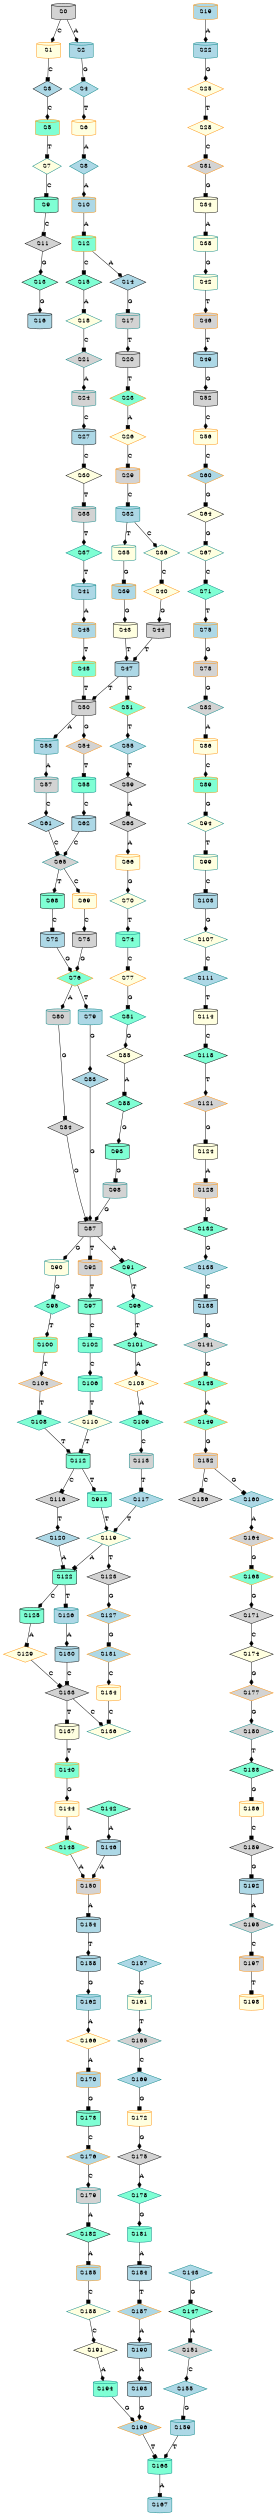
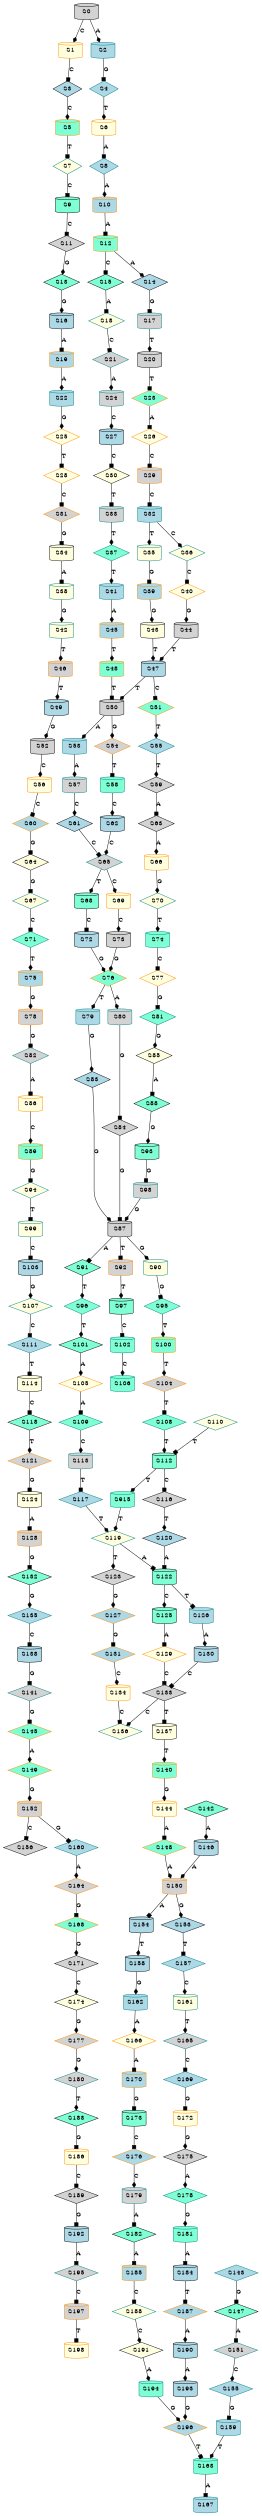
none -> (62, 338)
(90, 1401) -> none
none -> (183, 1925)
